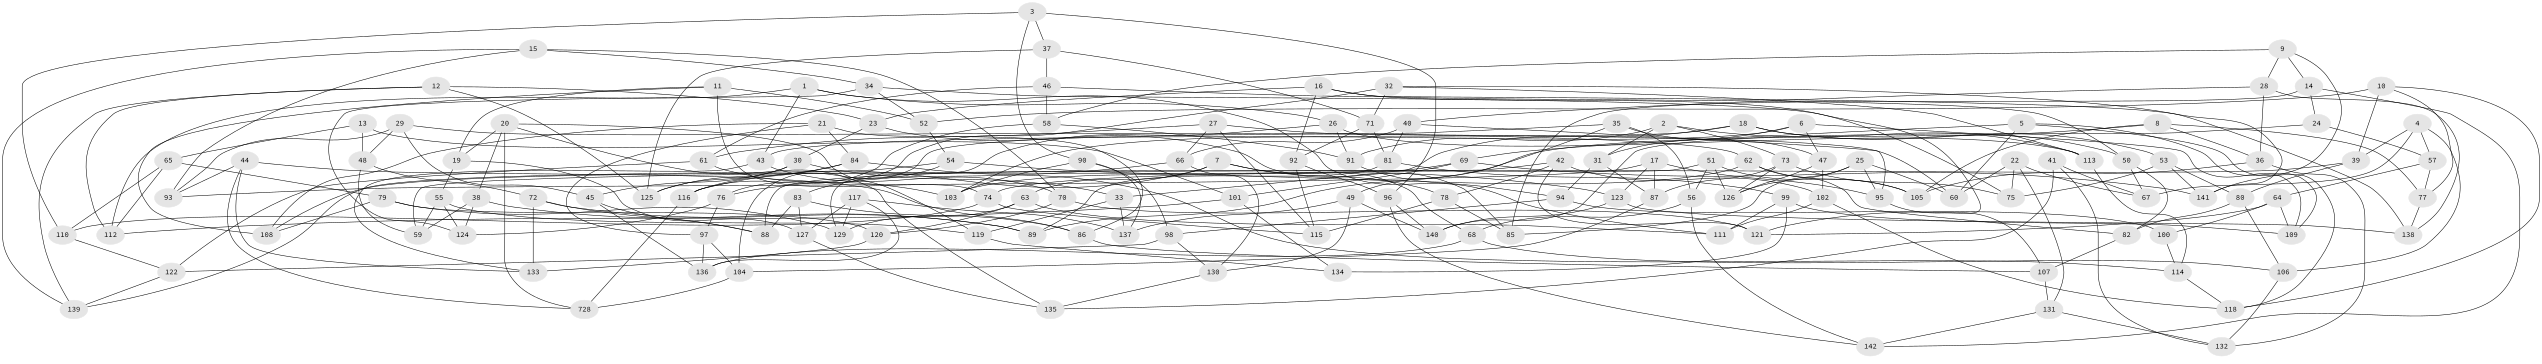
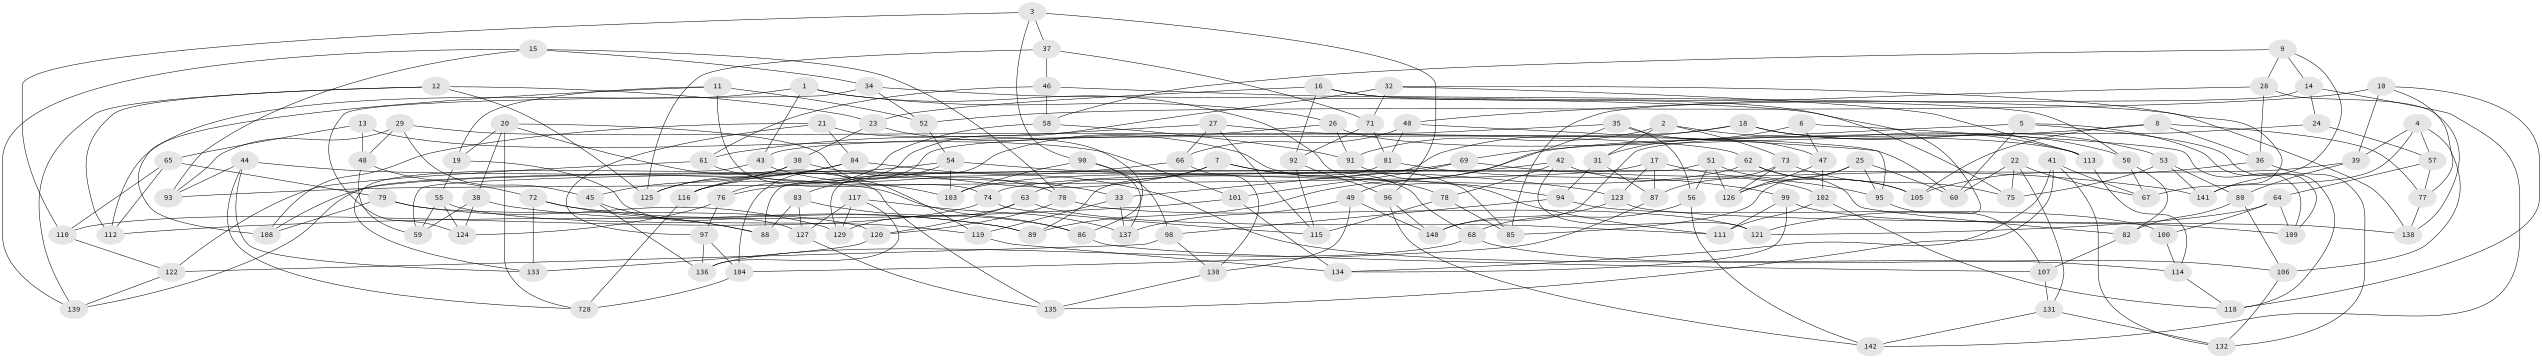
(1371, 137) -> (951, 179)
none -> (1717, 251)
